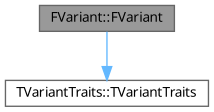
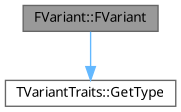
(107, 93) -> (91, 93)
